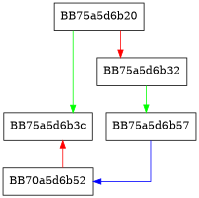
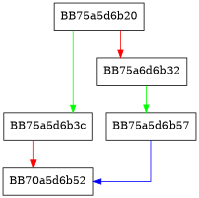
(142, 72) -> (142, 72)
(63, 158) -> (33, 150)
